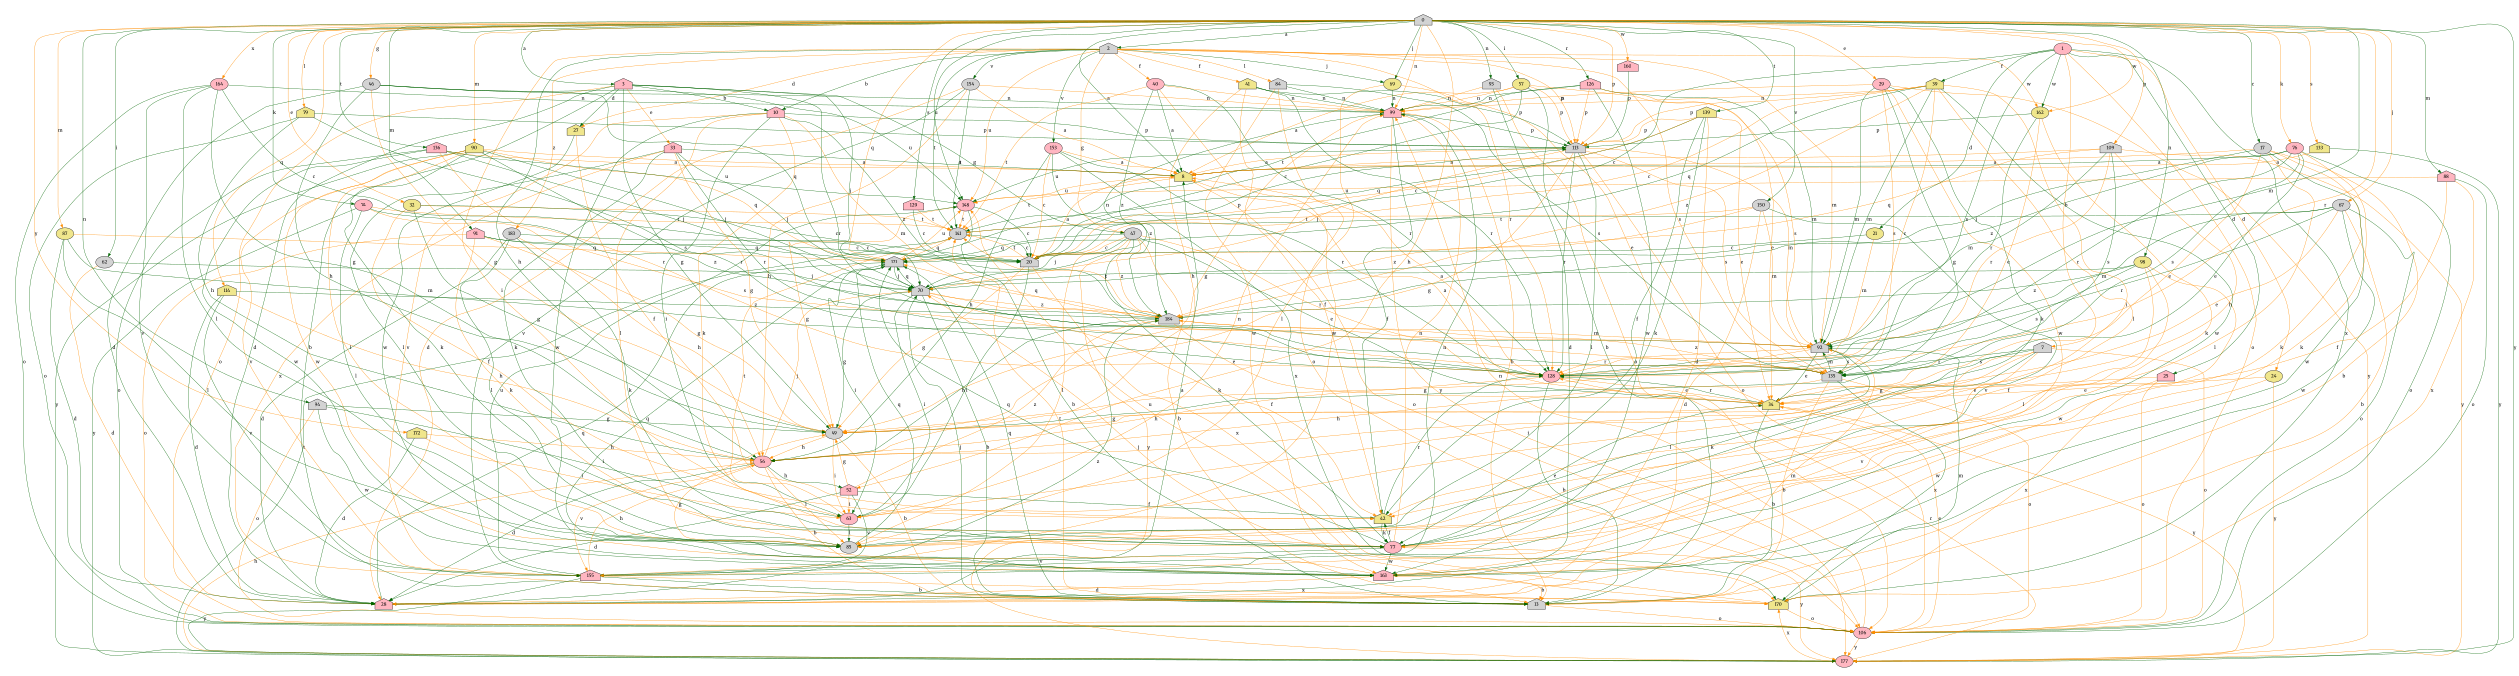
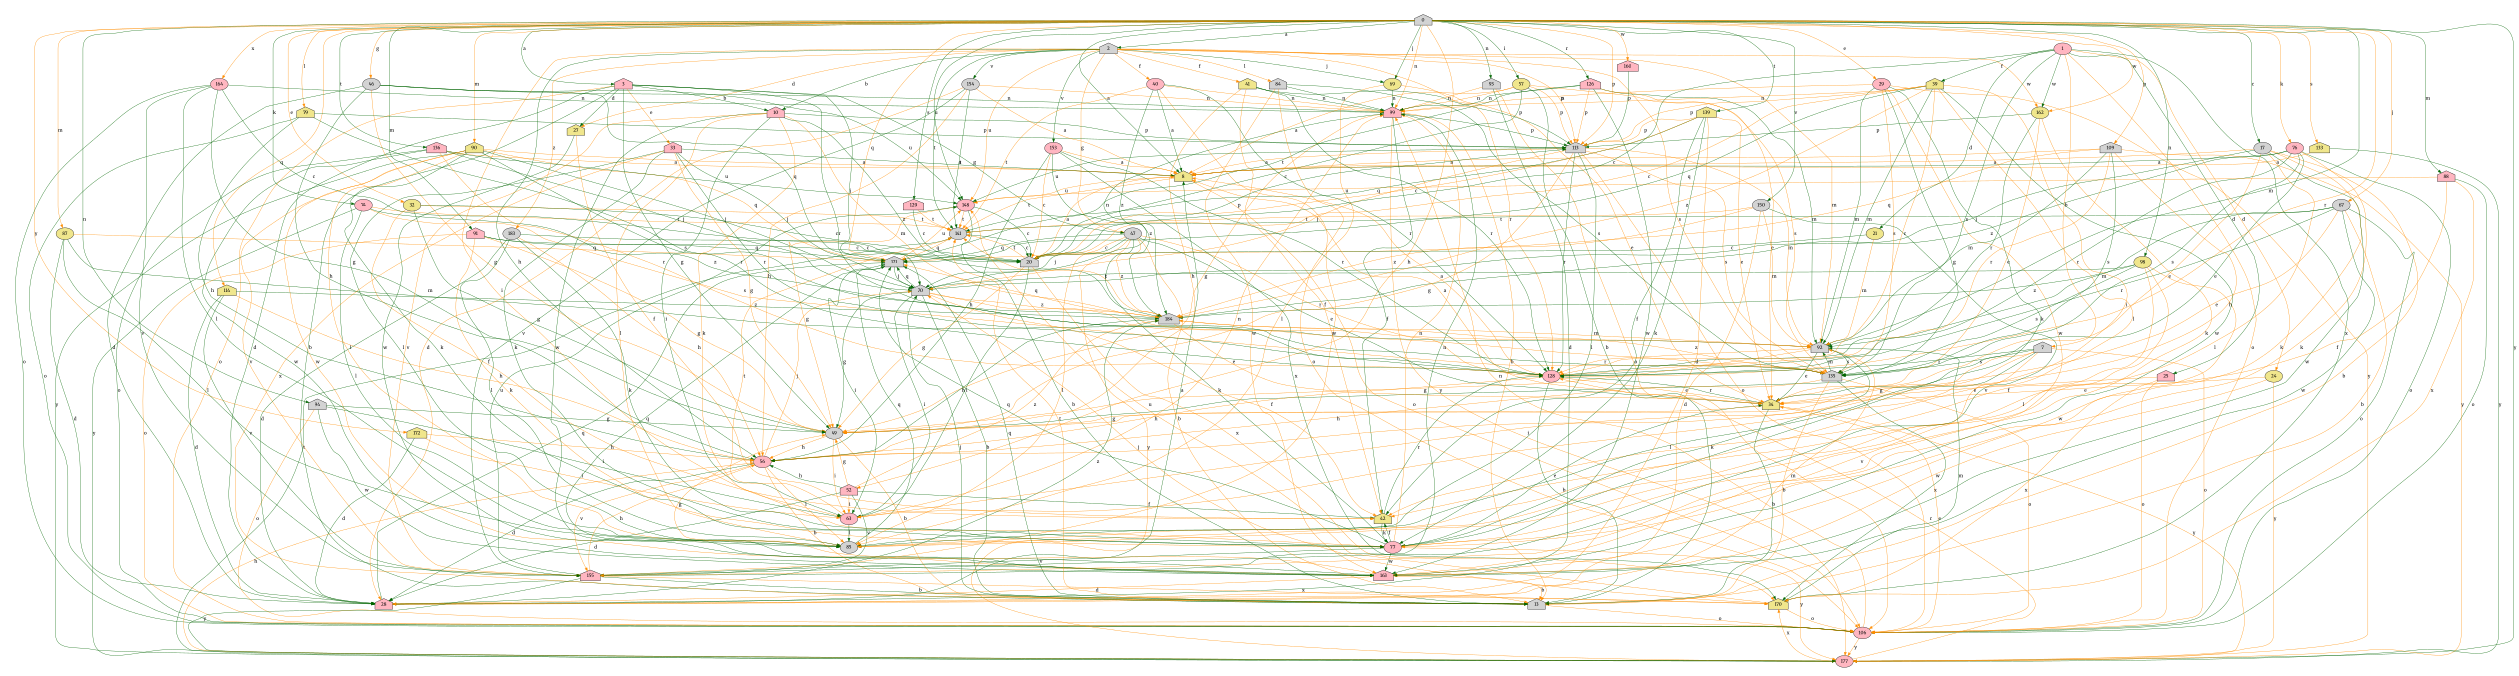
(105, 262) -> none
(809, 483) -> (806, 481)
